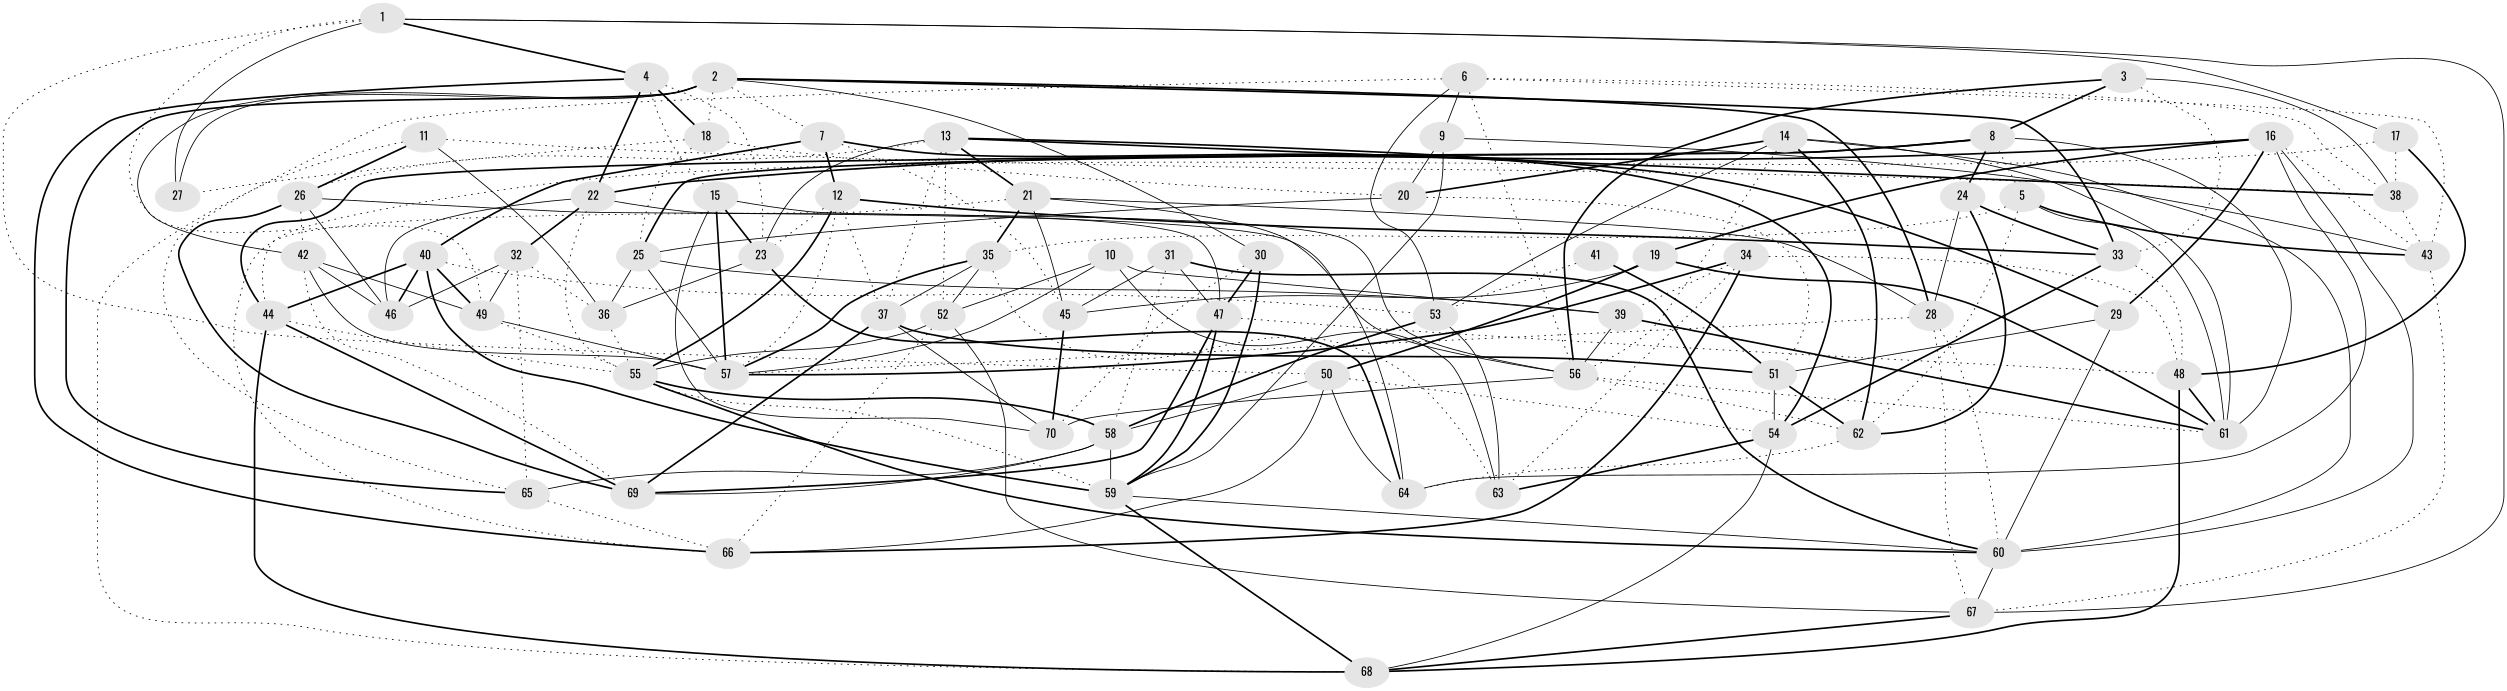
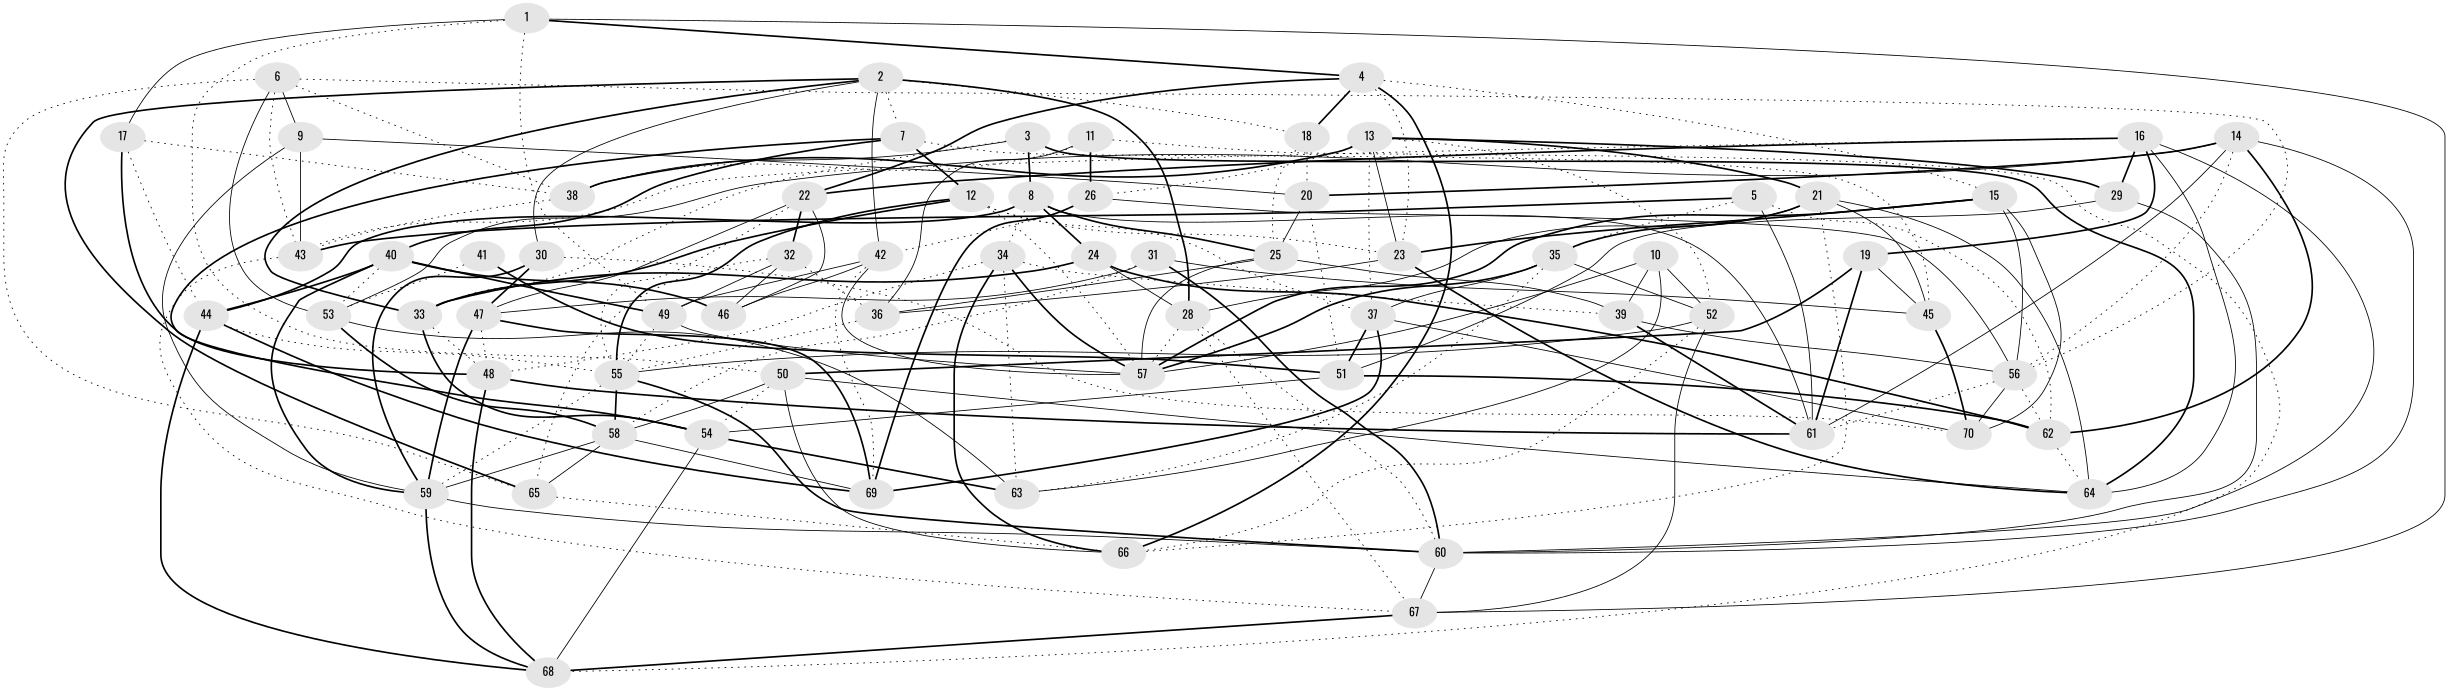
(1755, 123) -> (1999, 177)
(2007, 167) -> (1014, 232)
(178, 197) -> none
(345, 256) -> none
